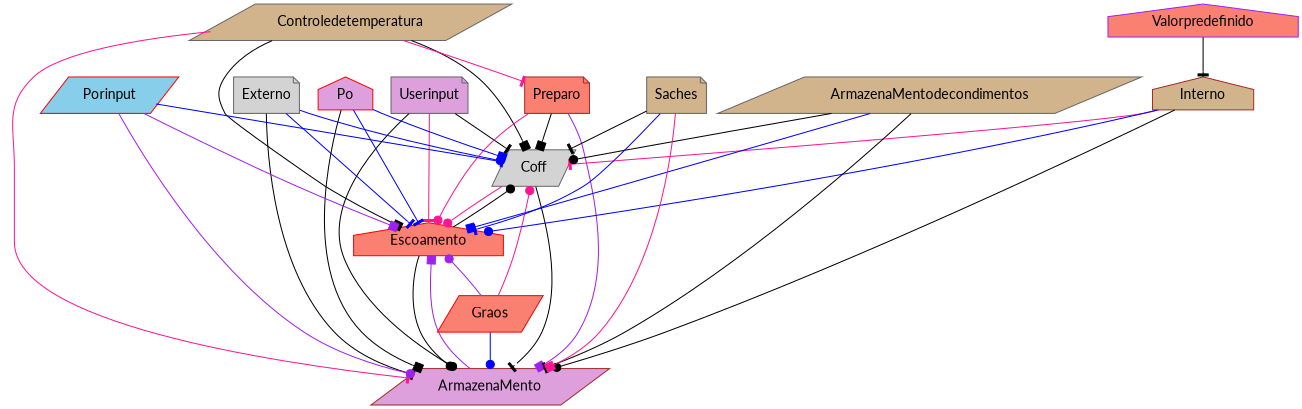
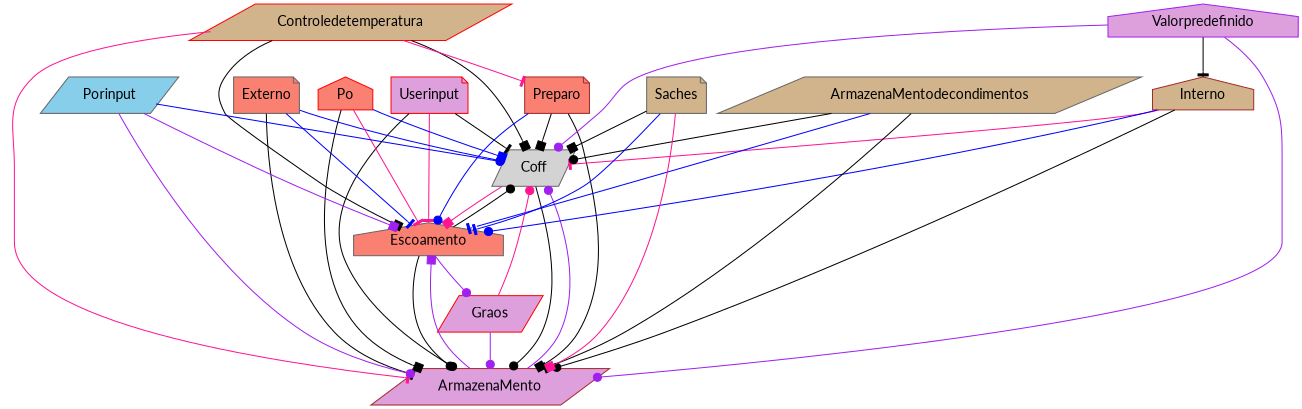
(351, 22) -> (351, 22)
(1203, 22) -> (1203, 22)
none -> (820, 42)
(110, 95) -> (110, 95)
(266, 95) -> (266, 95)
(345, 95) -> (345, 95)
(430, 95) -> (430, 95)
(610, 129) -> (610, 129)
(326, 132) -> (326, 132)
(473, 164) -> (473, 164)
(385, 165) -> (385, 165)
(683, 167) -> (683, 167)
(476, 203) -> (476, 203)
(428, 241) -> (428, 241)
(598, 245) -> (598, 245)
(467, 278) -> (449, 273)
(552, 279) -> (552, 279)
none -> (570, 287)
(490, 314) -> (490, 314)
none -> (1062, 321)
(490, 346) -> (490, 346)
